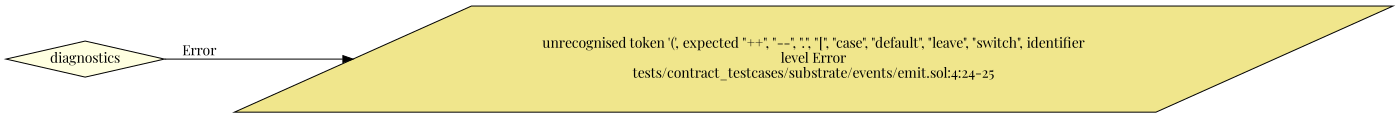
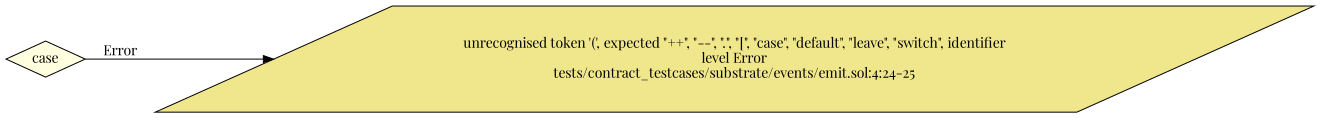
(85, 59) -> (46, 59)
